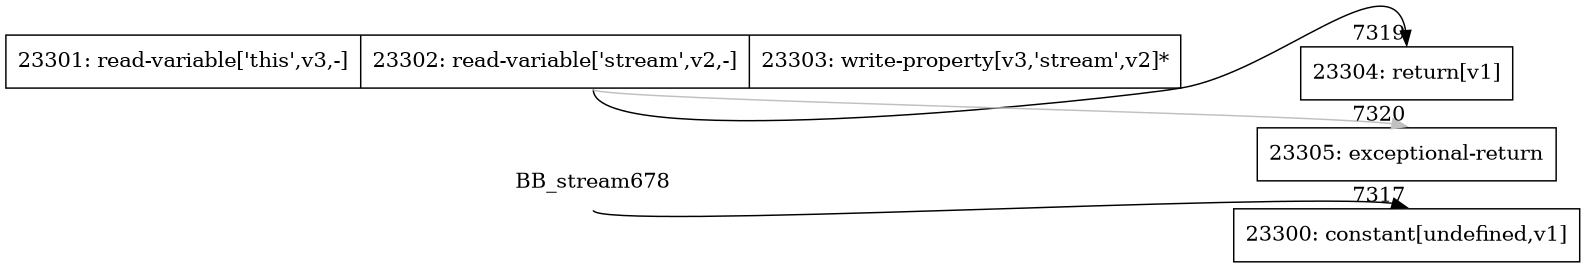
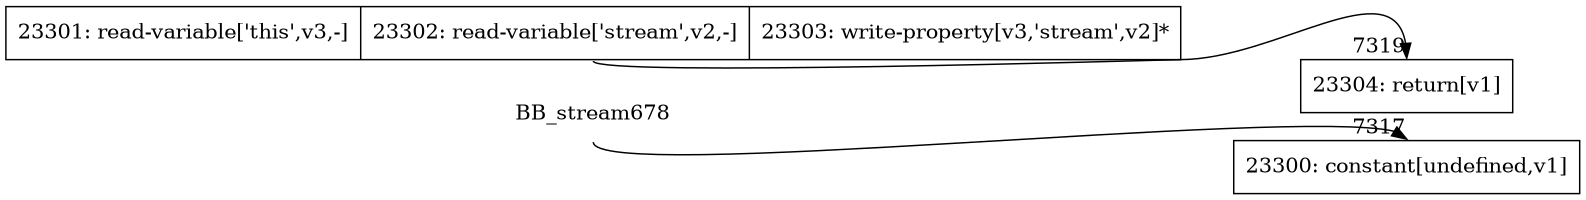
(1407, 154) -> none
